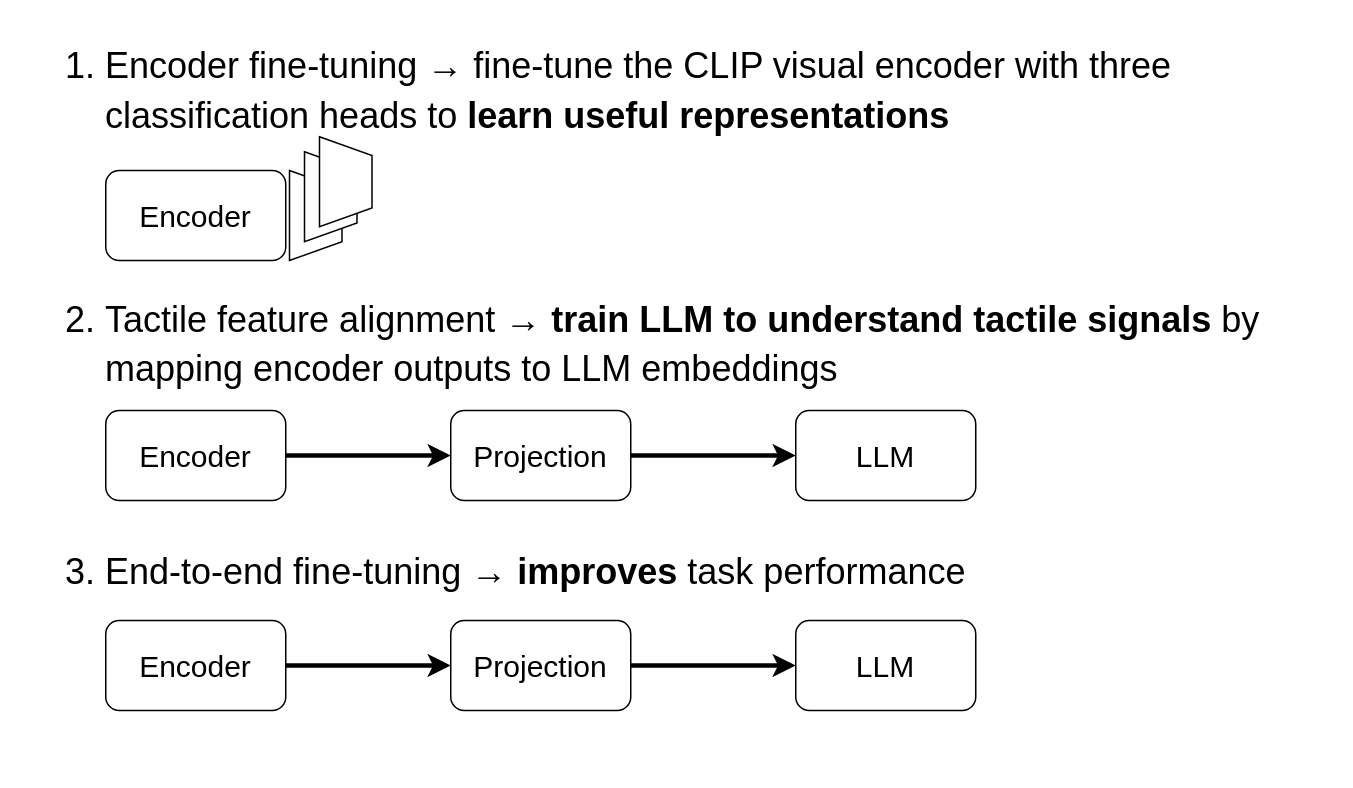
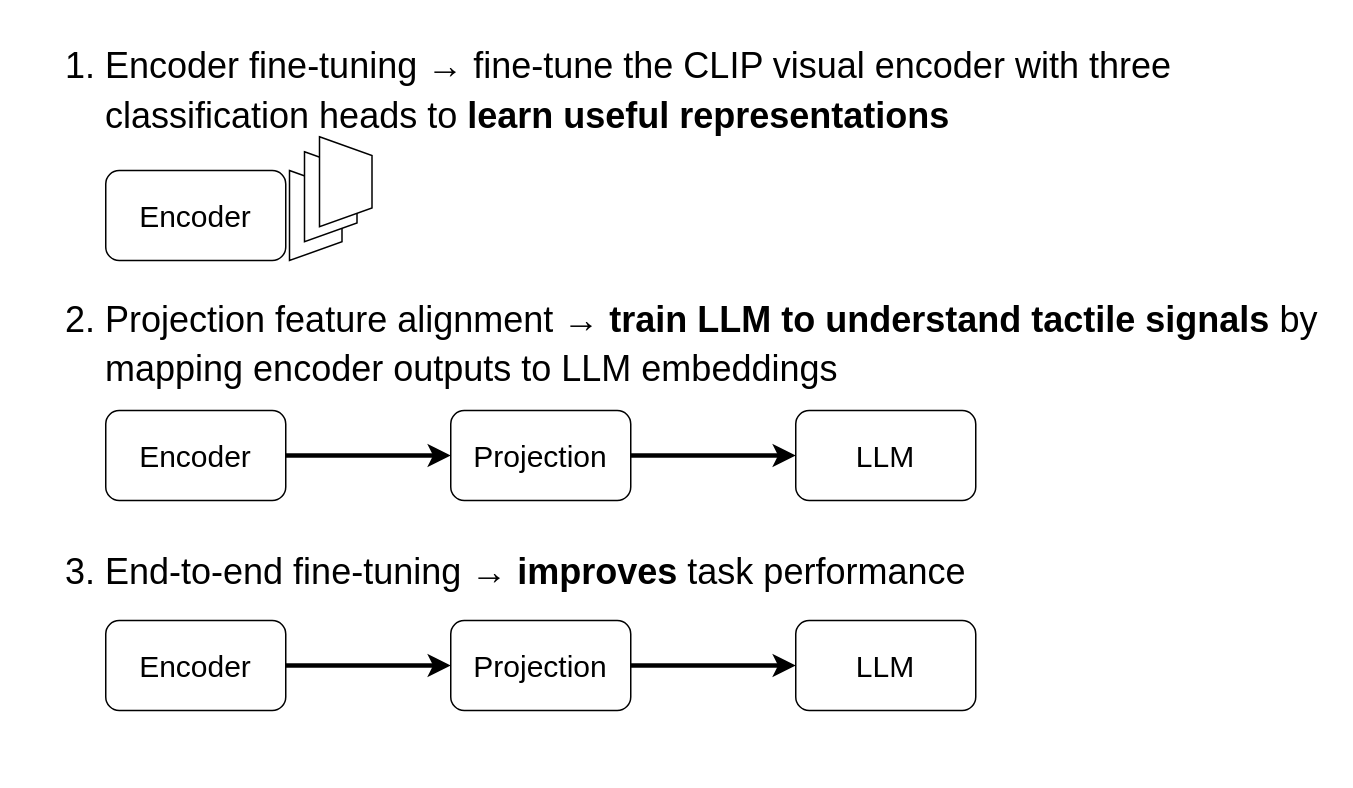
(568, 74) -> (568, 74)
